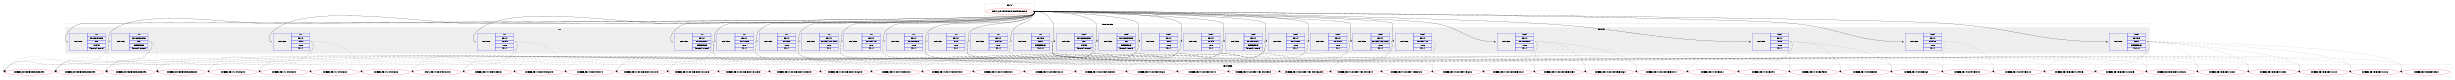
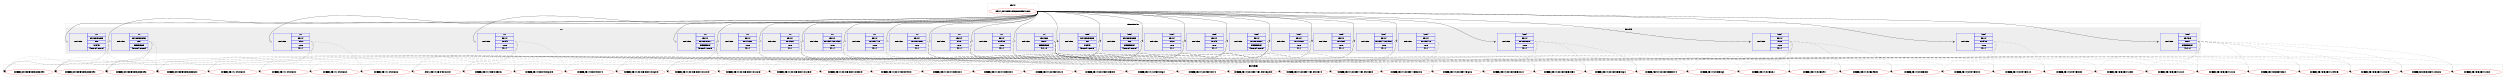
(1151, 72) -> (1151, 72)
(1661, 72) -> (1661, 72)
none -> (2069, 72)
